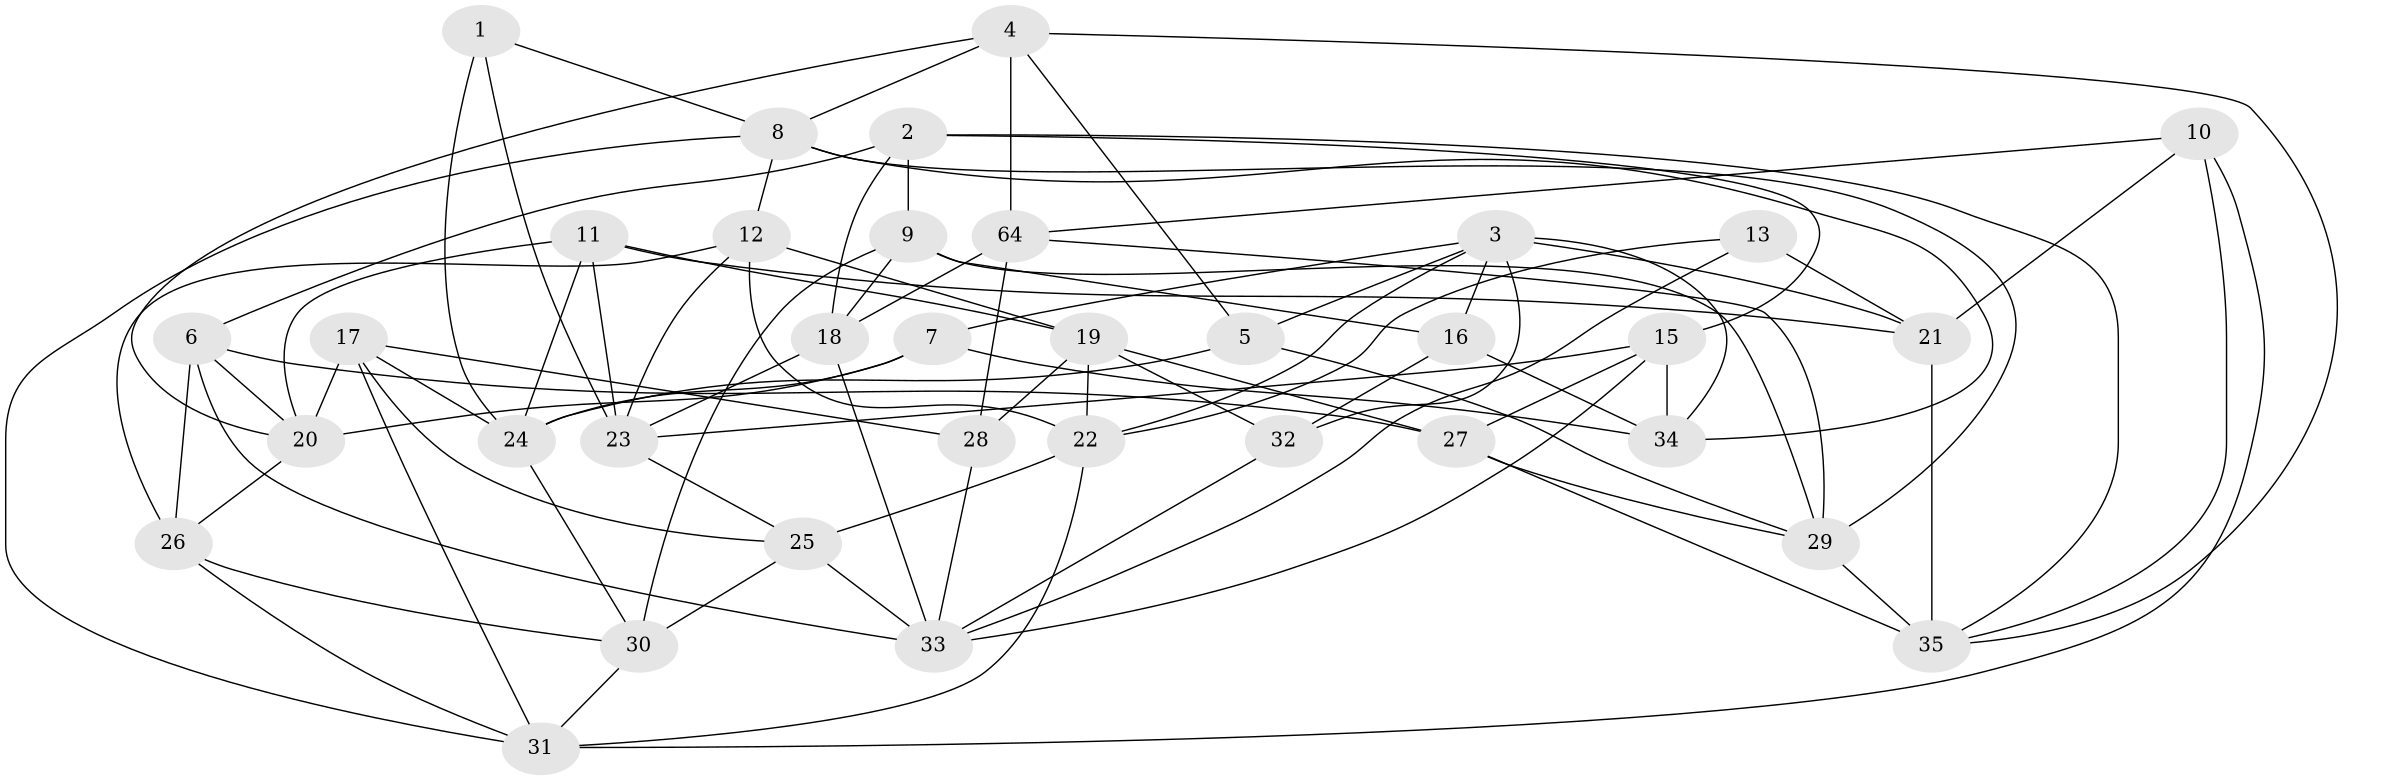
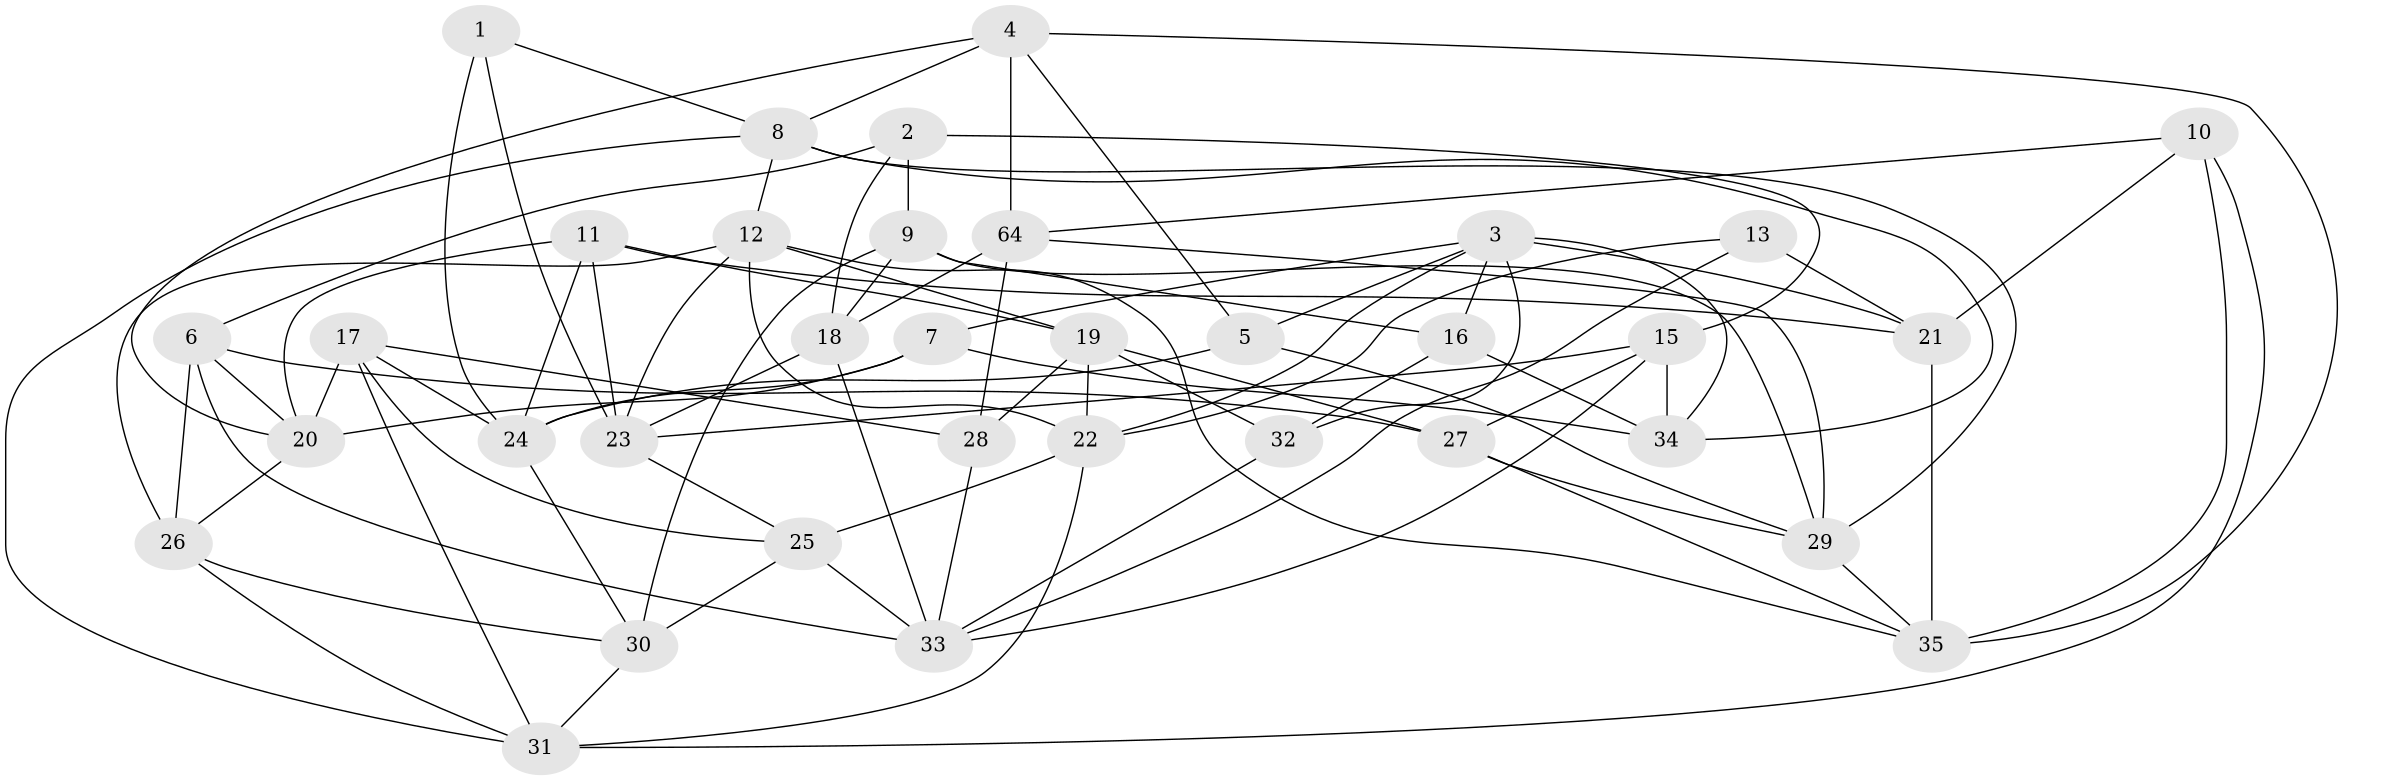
(1706, 164) -> (1293, 505)
